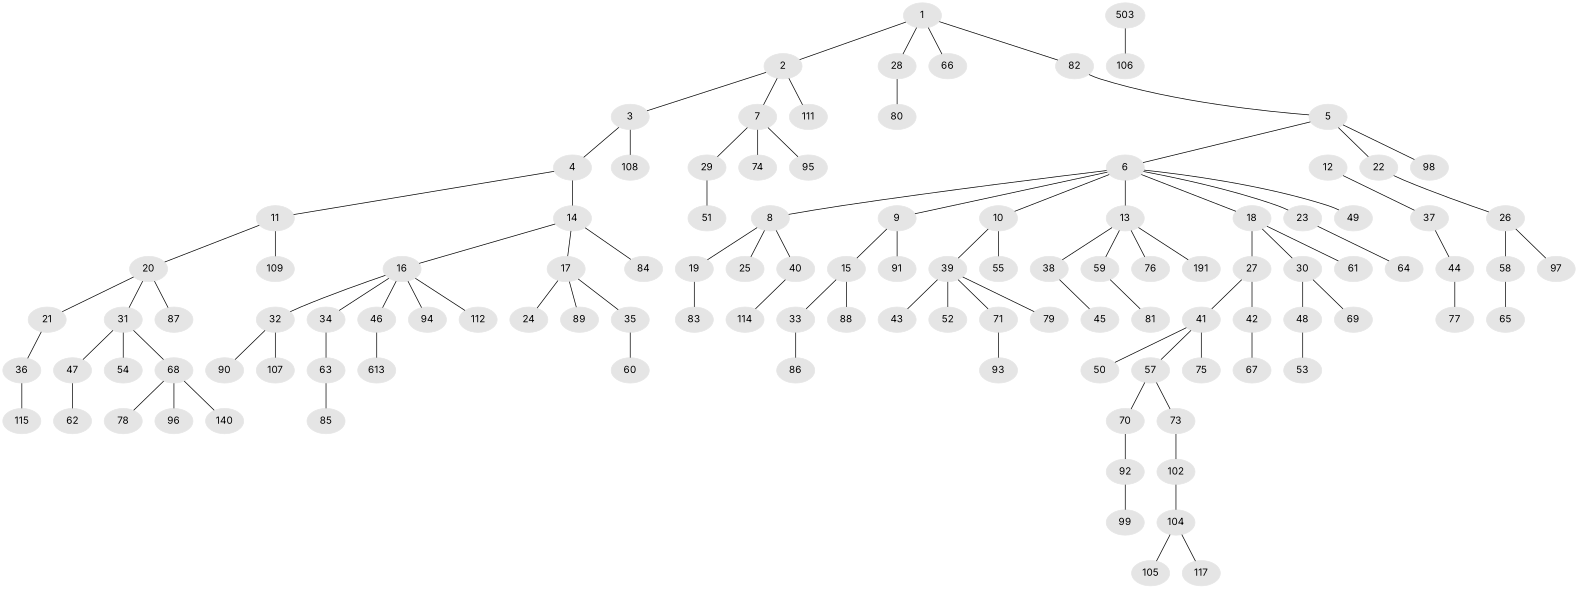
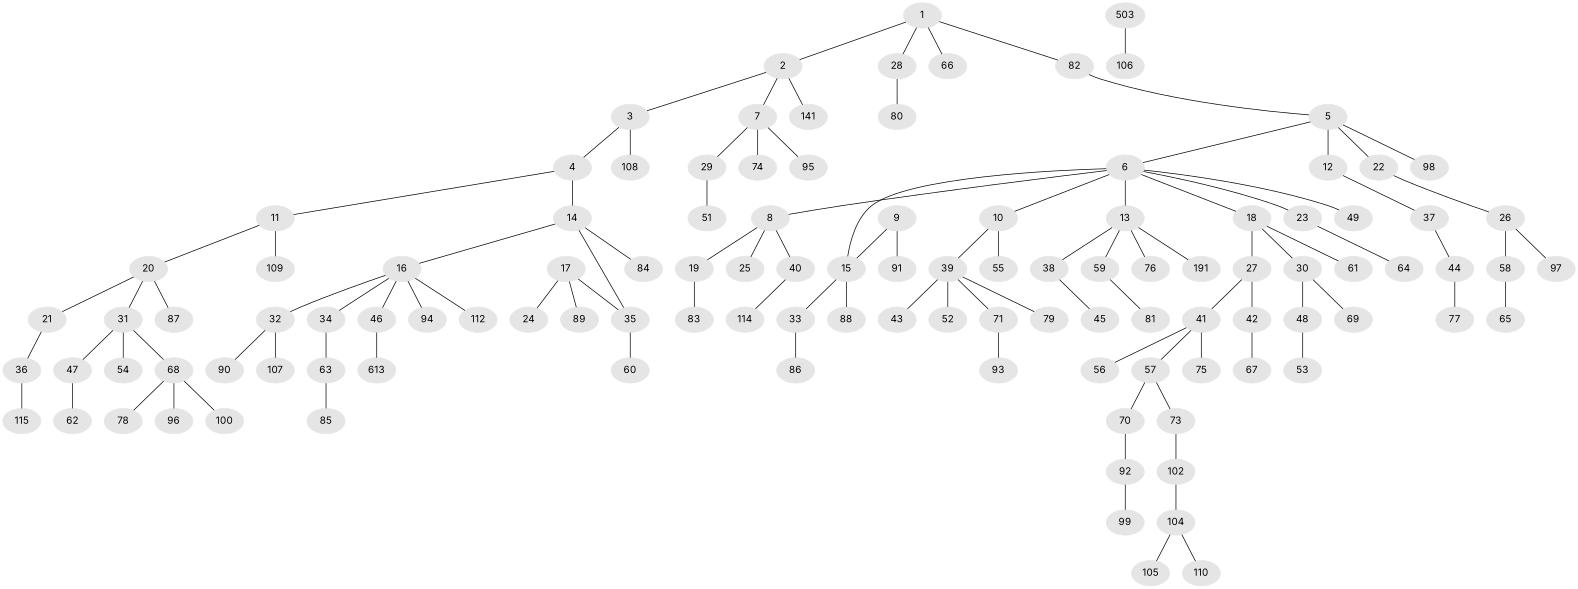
(808, 117) -> (808, 117)
none -> (1328, 142)
(1011, 193) -> (958, 180)
(569, 244) -> (601, 269)
(1100, 370) -> (1100, 370)
(225, 421) -> (225, 421)
(1201, 573) -> (1201, 573)
